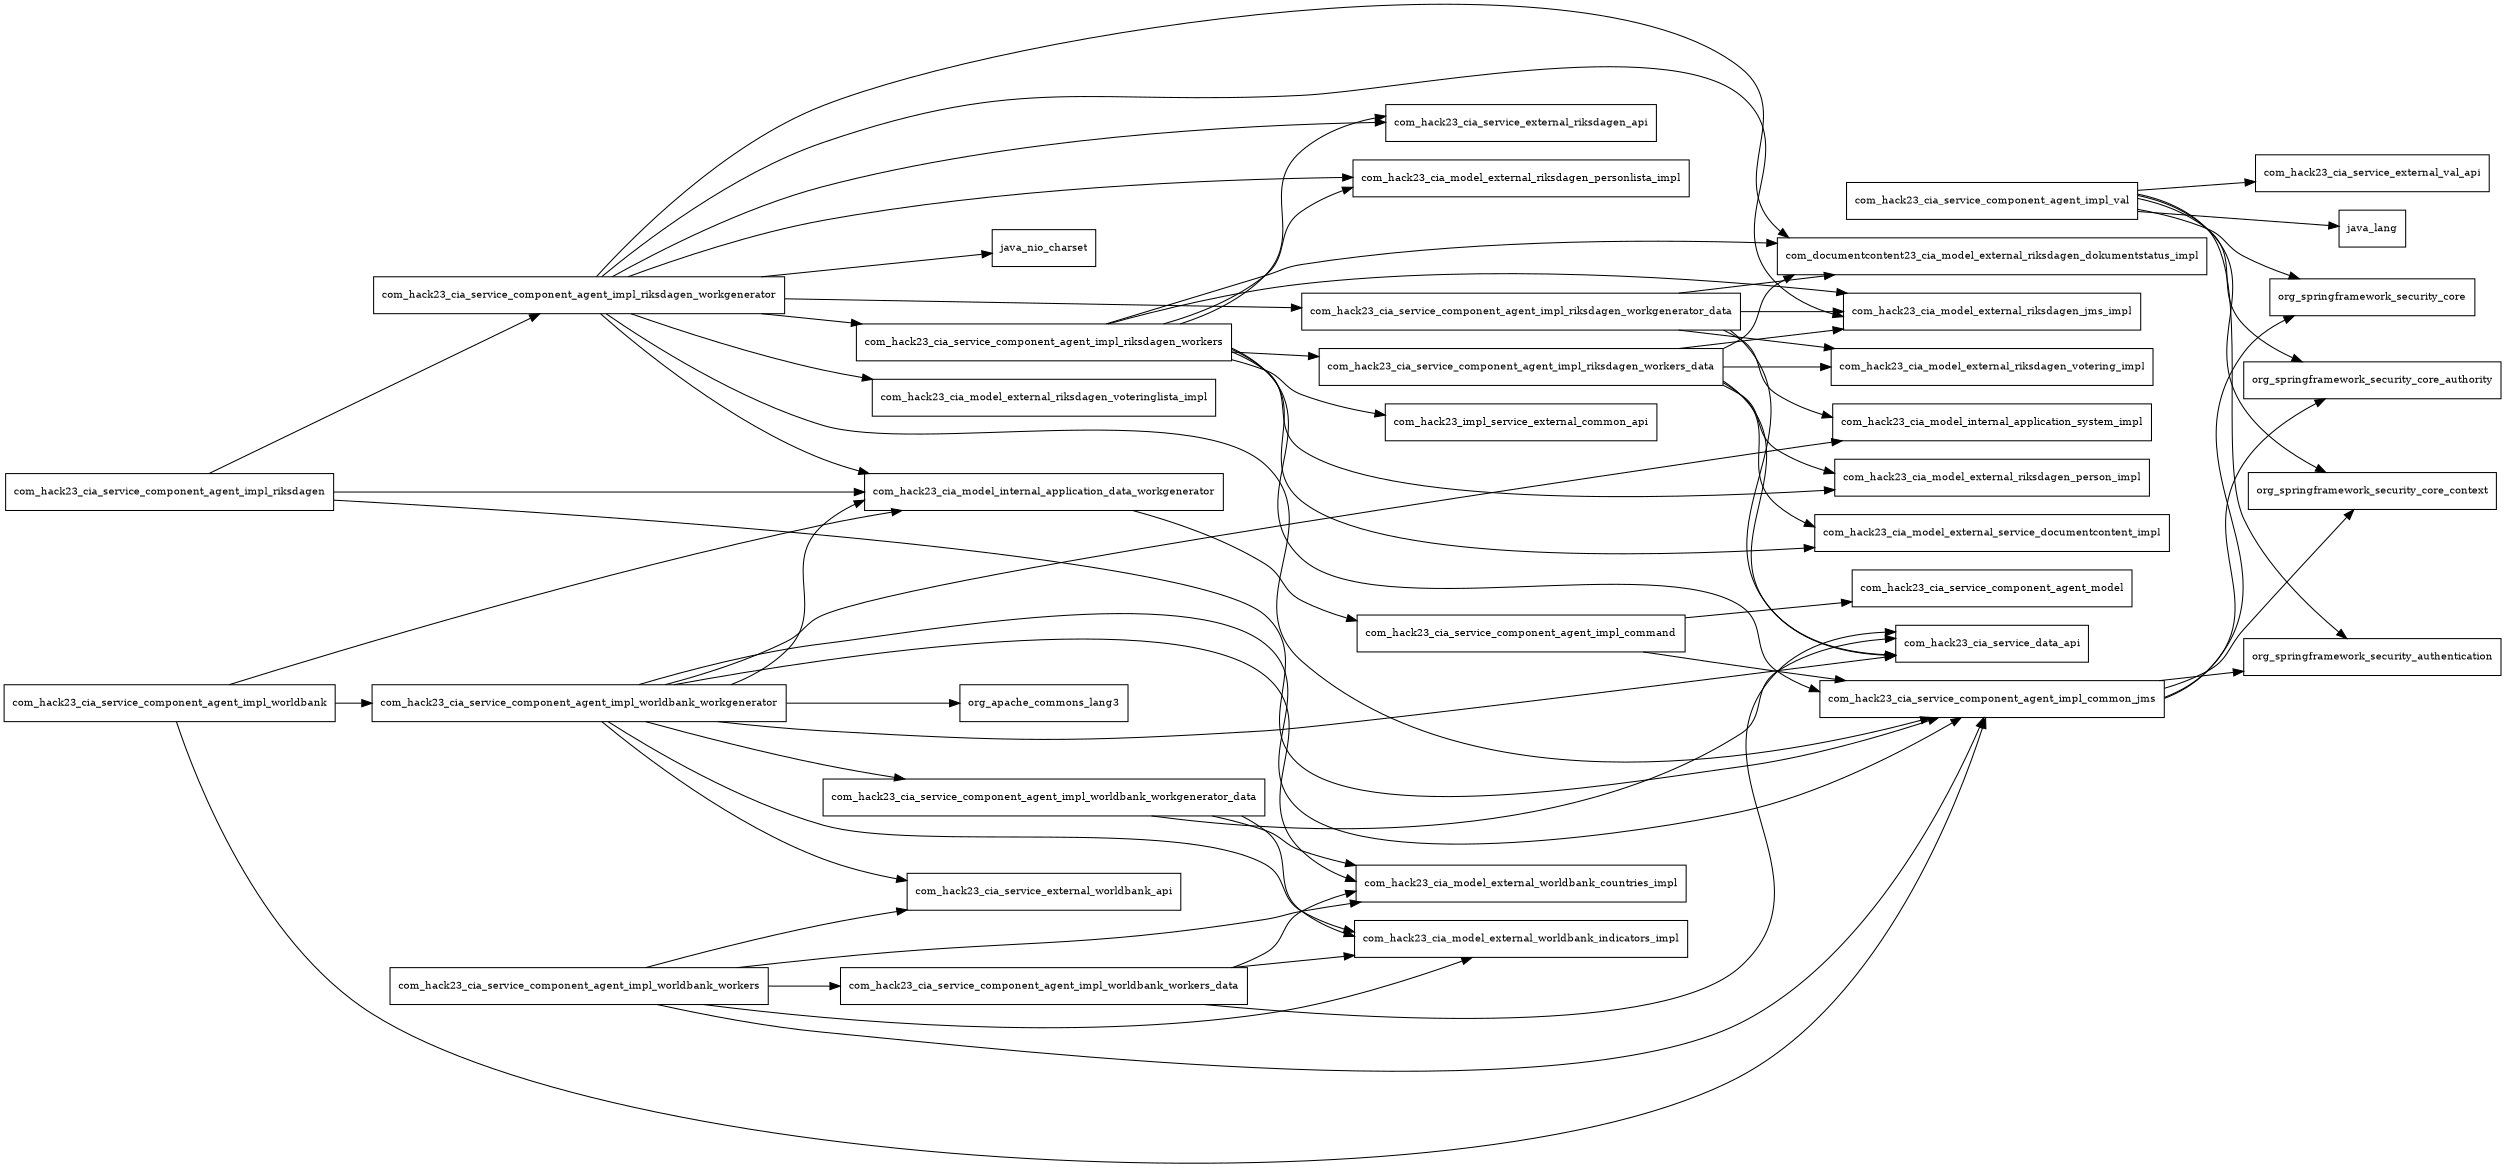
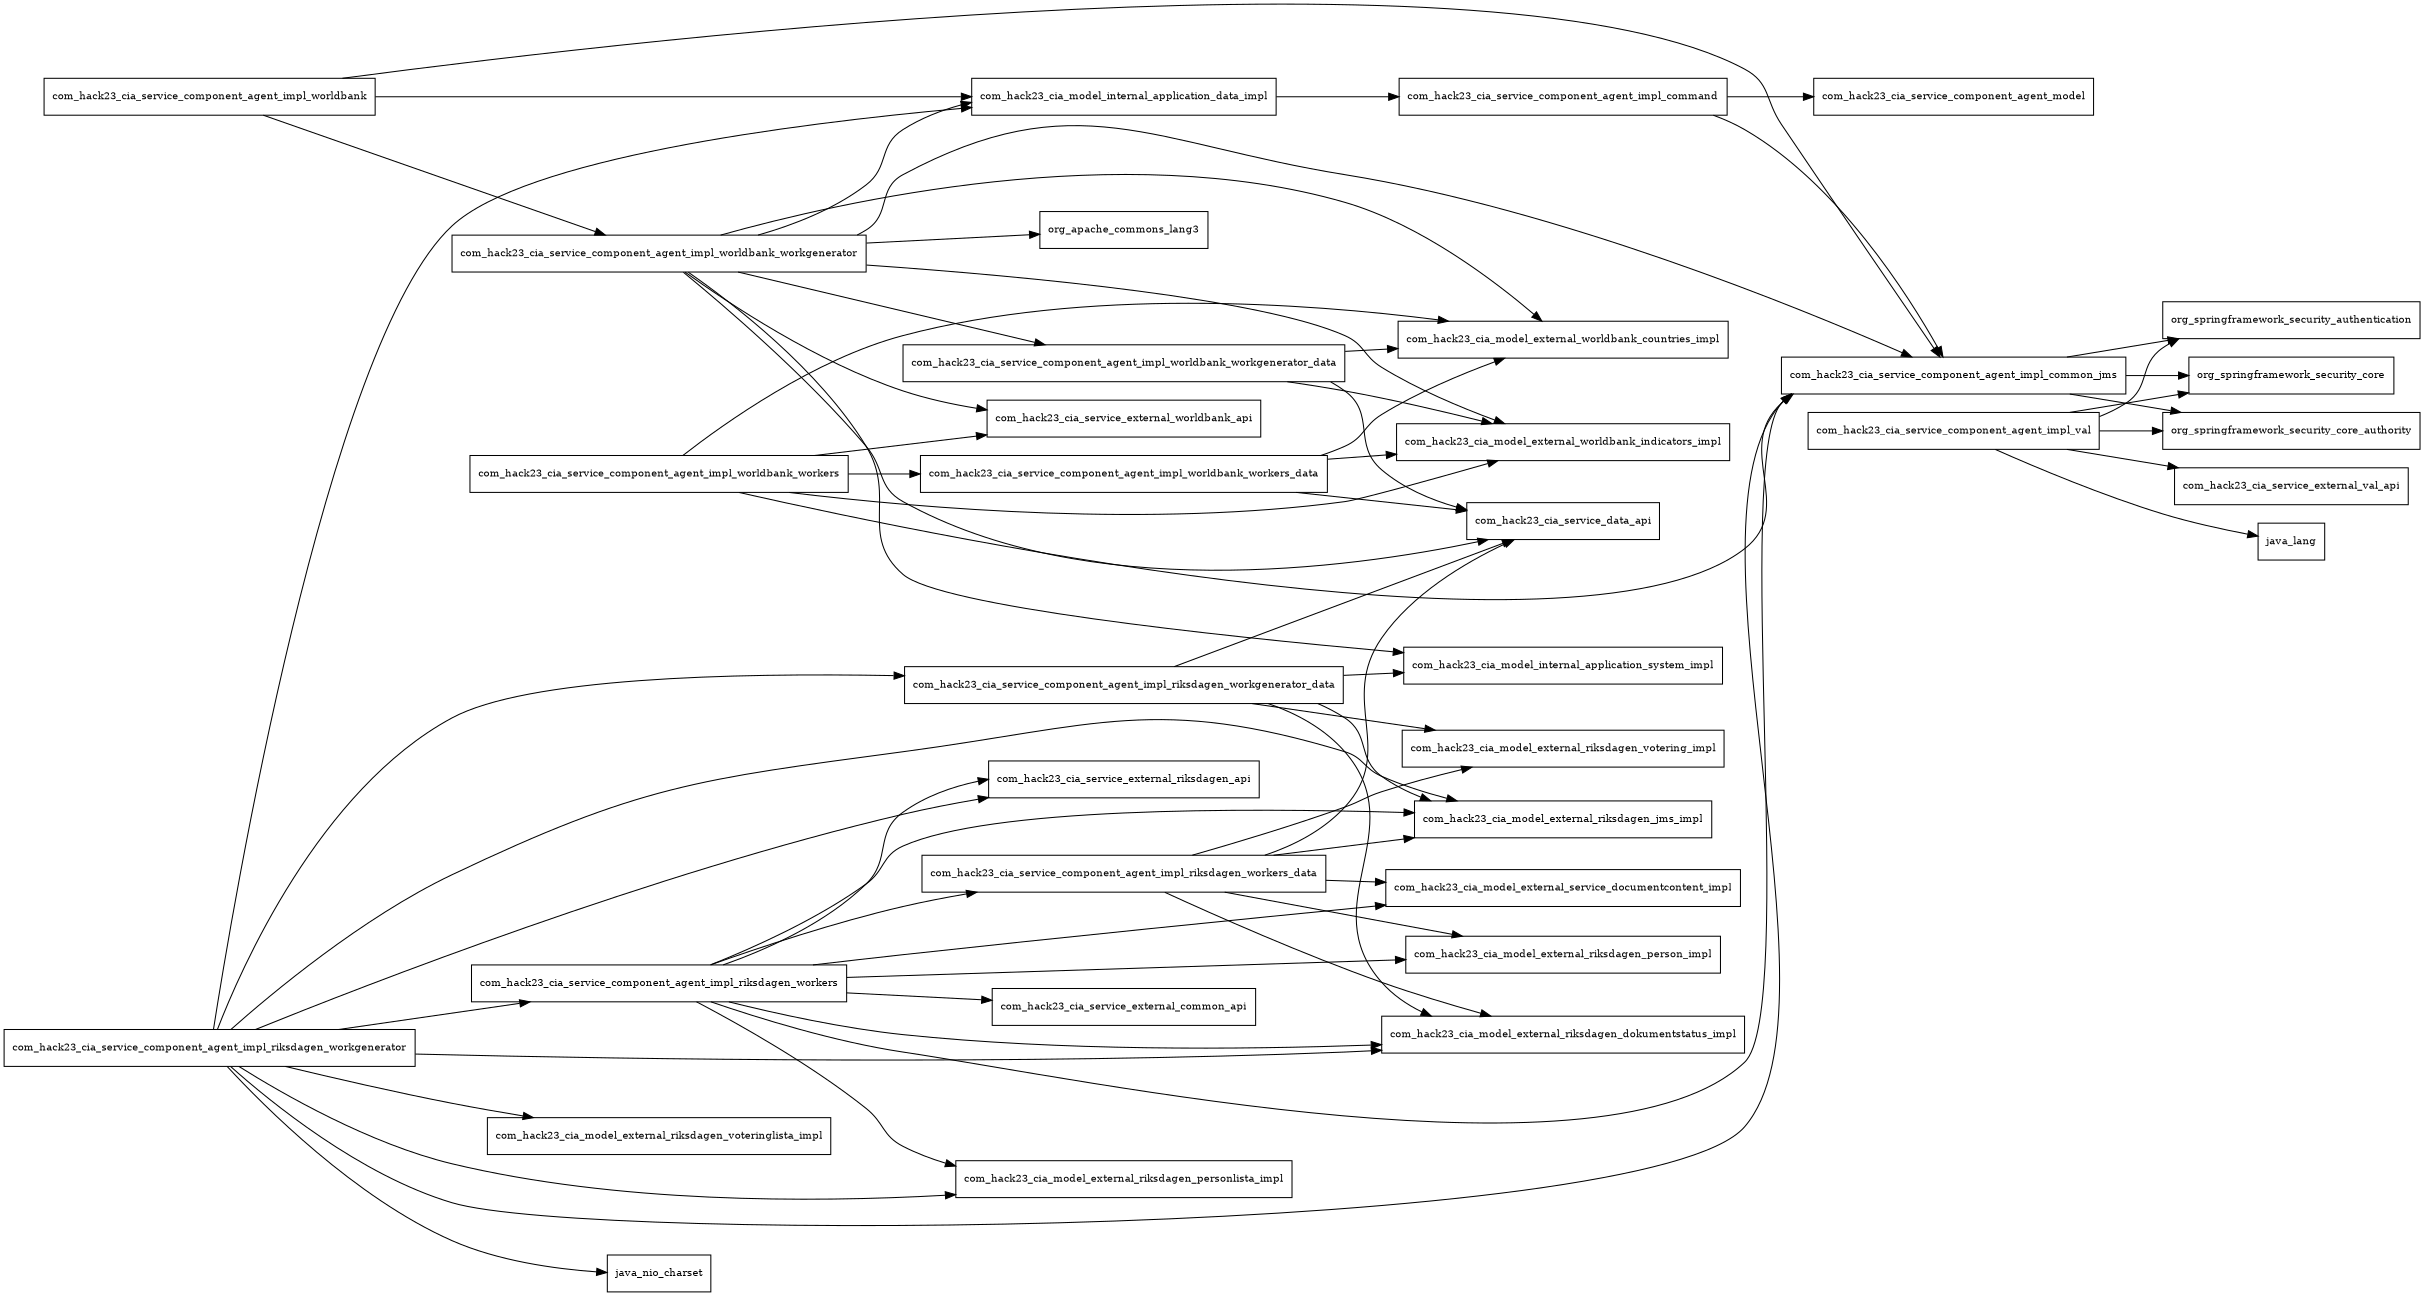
(1992, 256) -> (1563, 1035)
(1521, 422) -> (1124, 1007)
(2372, 491) -> none
(170, 492) -> none
(1044, 492) -> (1124, 97)
